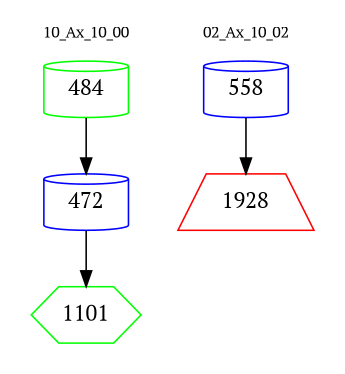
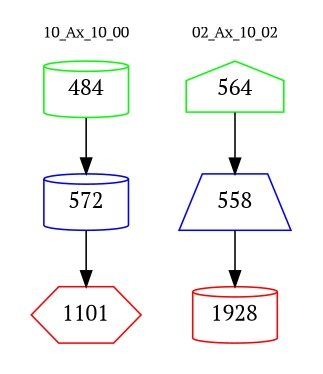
none -> (235, 89)
(246, 89) -> (235, 202)
(86, 202) -> (86, 202)
(246, 202) -> (235, 315)
(86, 315) -> (86, 315)
